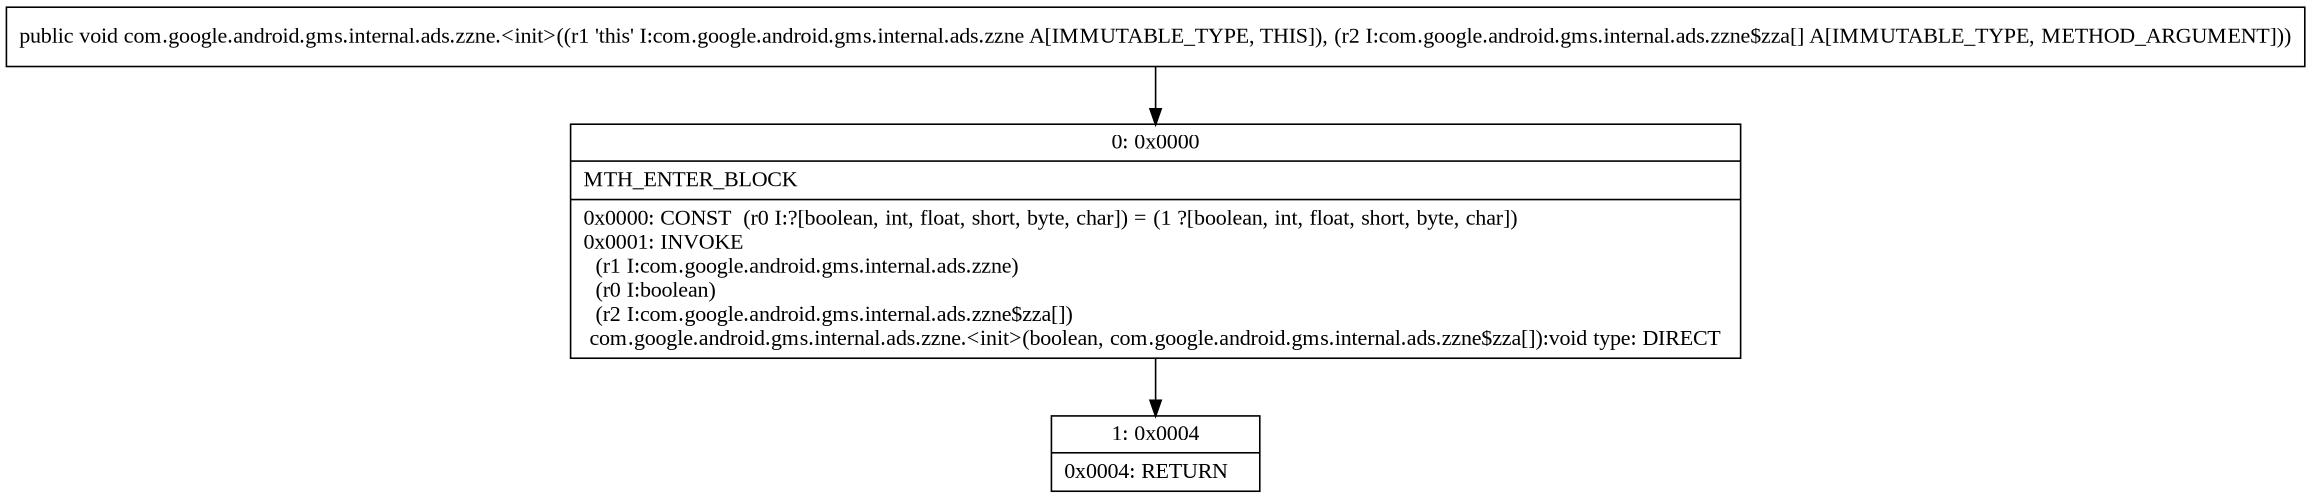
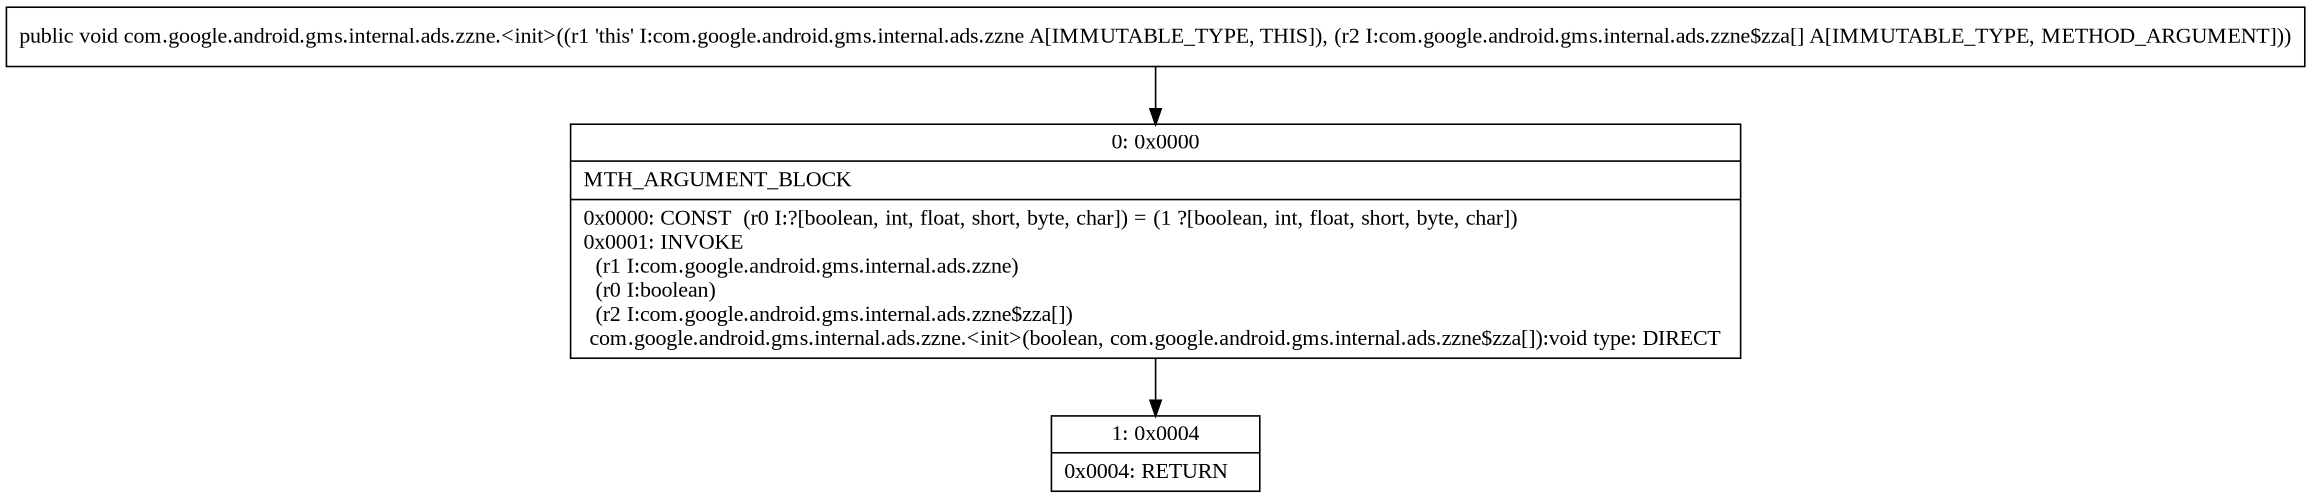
(691, 180) -> (718, 180)
